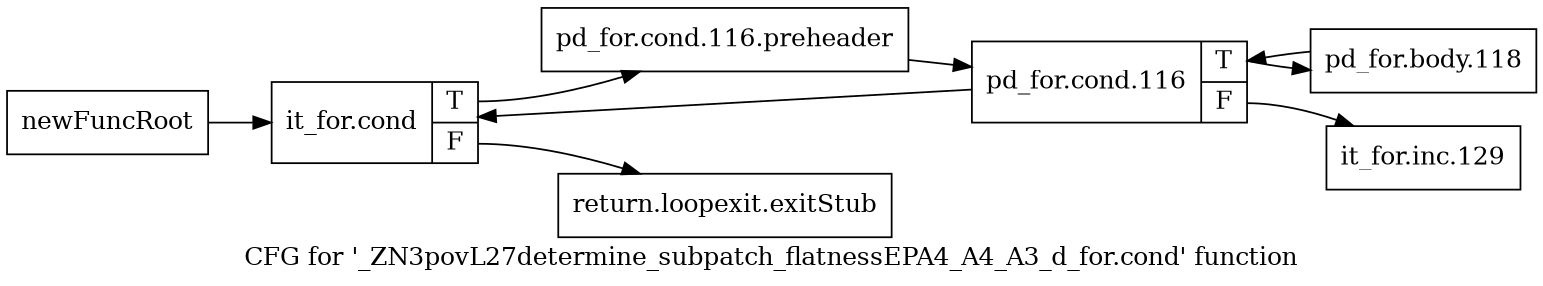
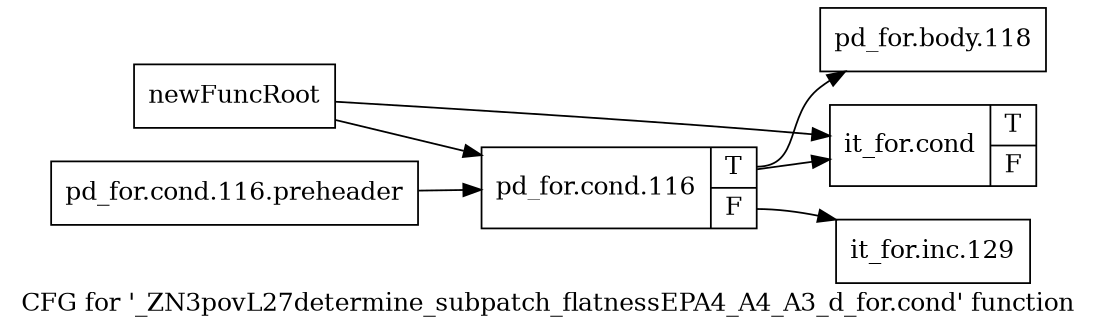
(1288, 54) -> (400, 135)
(551, 94) -> none
(725, 205) -> none
